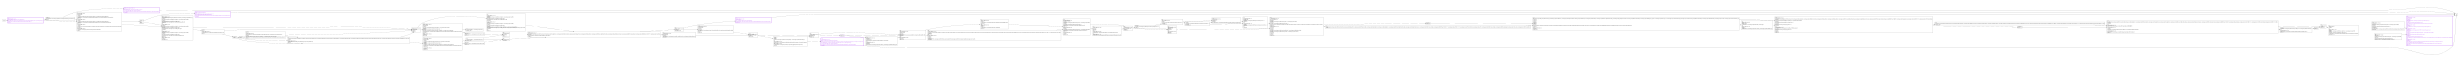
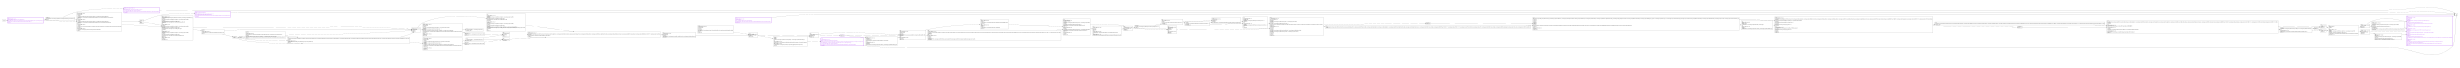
none -> (2365, 26)
(679, 29) -> none
none -> (2323, 31)
none -> (2365, 32)
